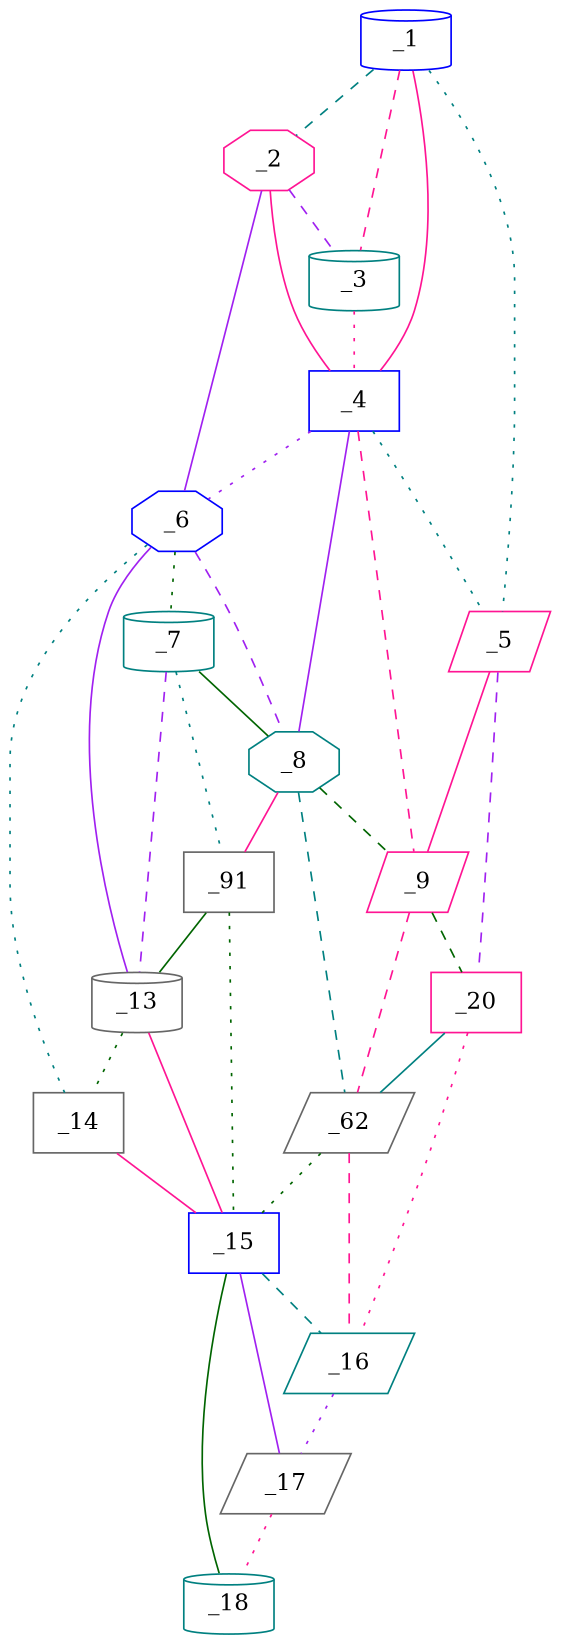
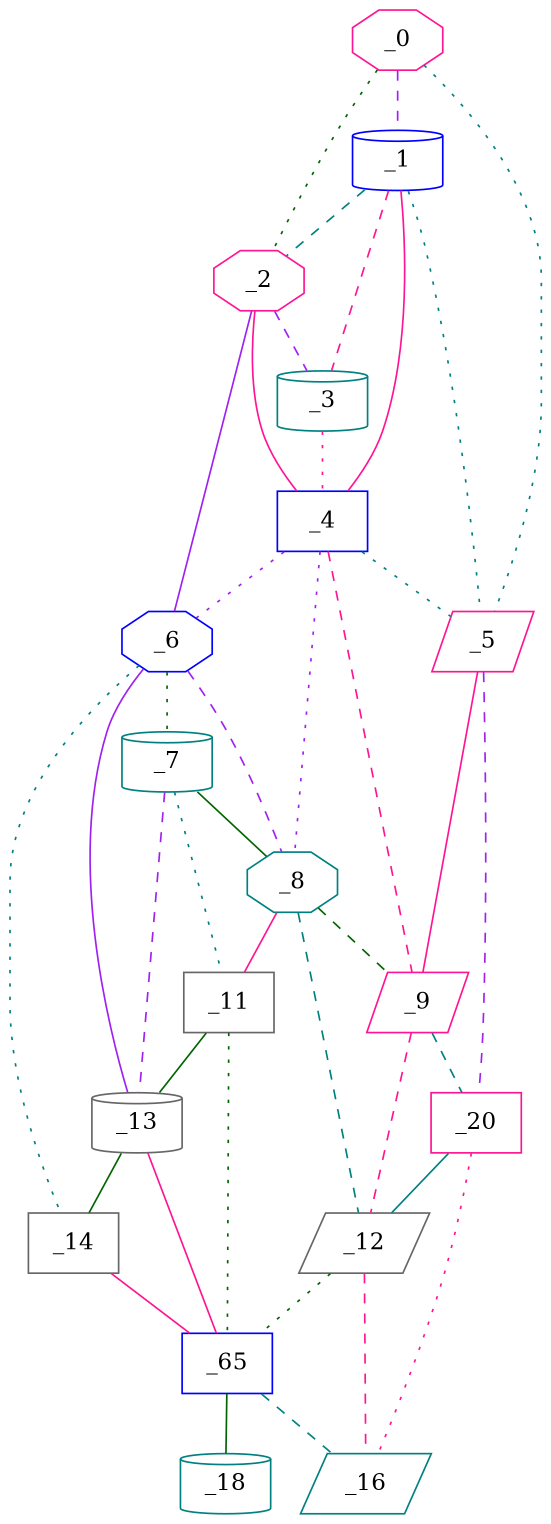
none -> (398, 40)
(324, 581) -> (307, 702)
(229, 882) -> (229, 1002)
(447, 943) -> (447, 1063)
(108, 1063) -> (105, 1183)
(349, 1123) -> (364, 1243)
(234, 1243) -> (227, 1363)
(286, 1484) -> none
